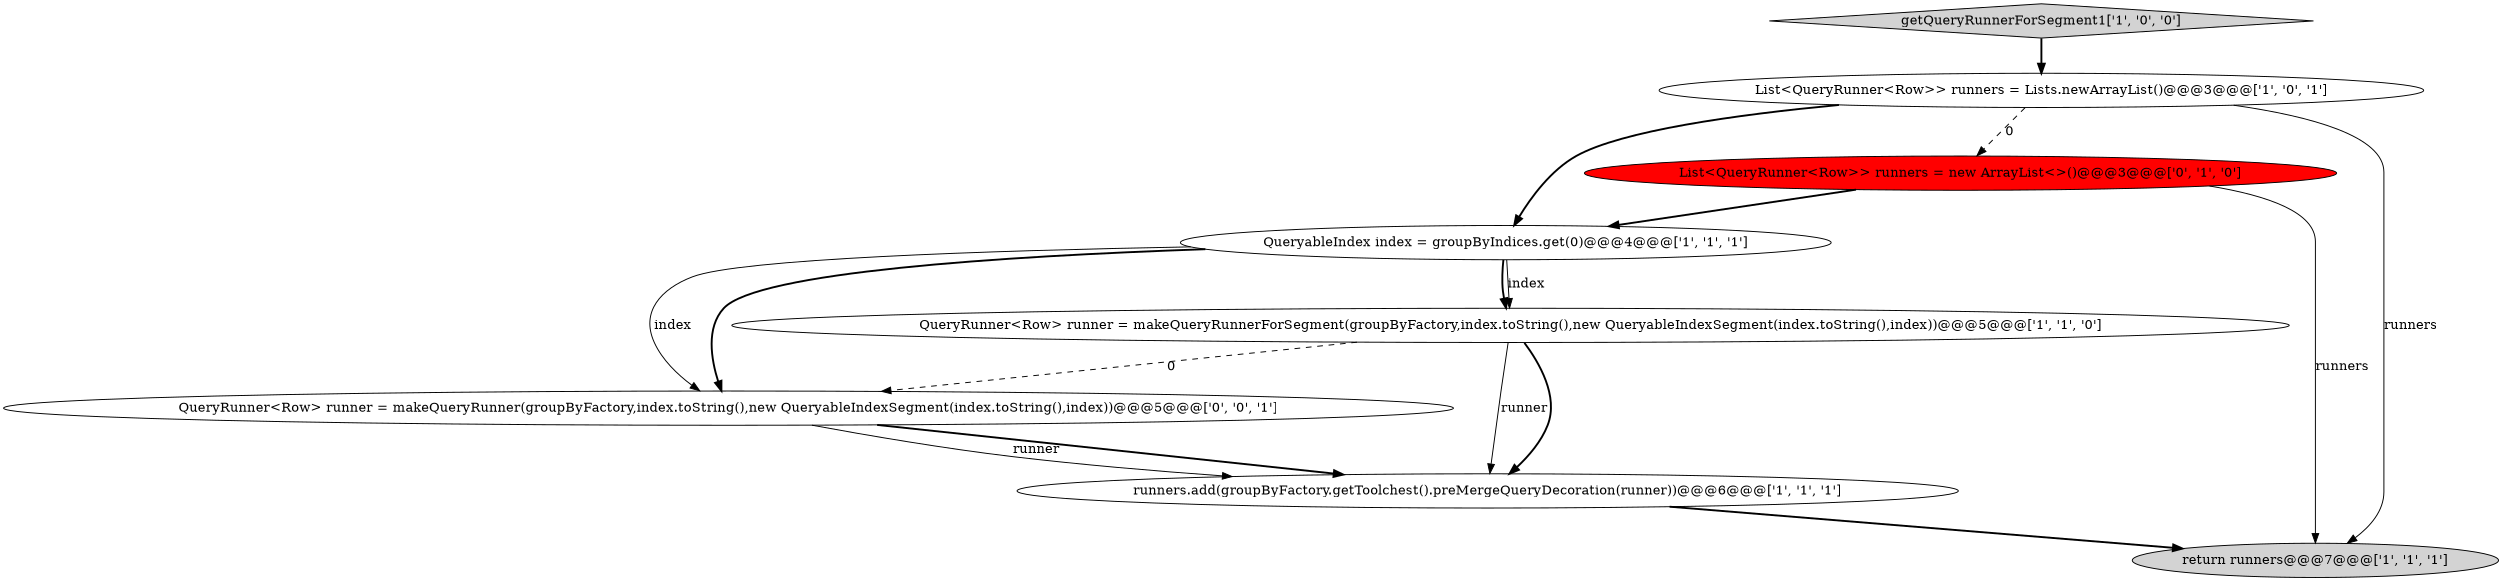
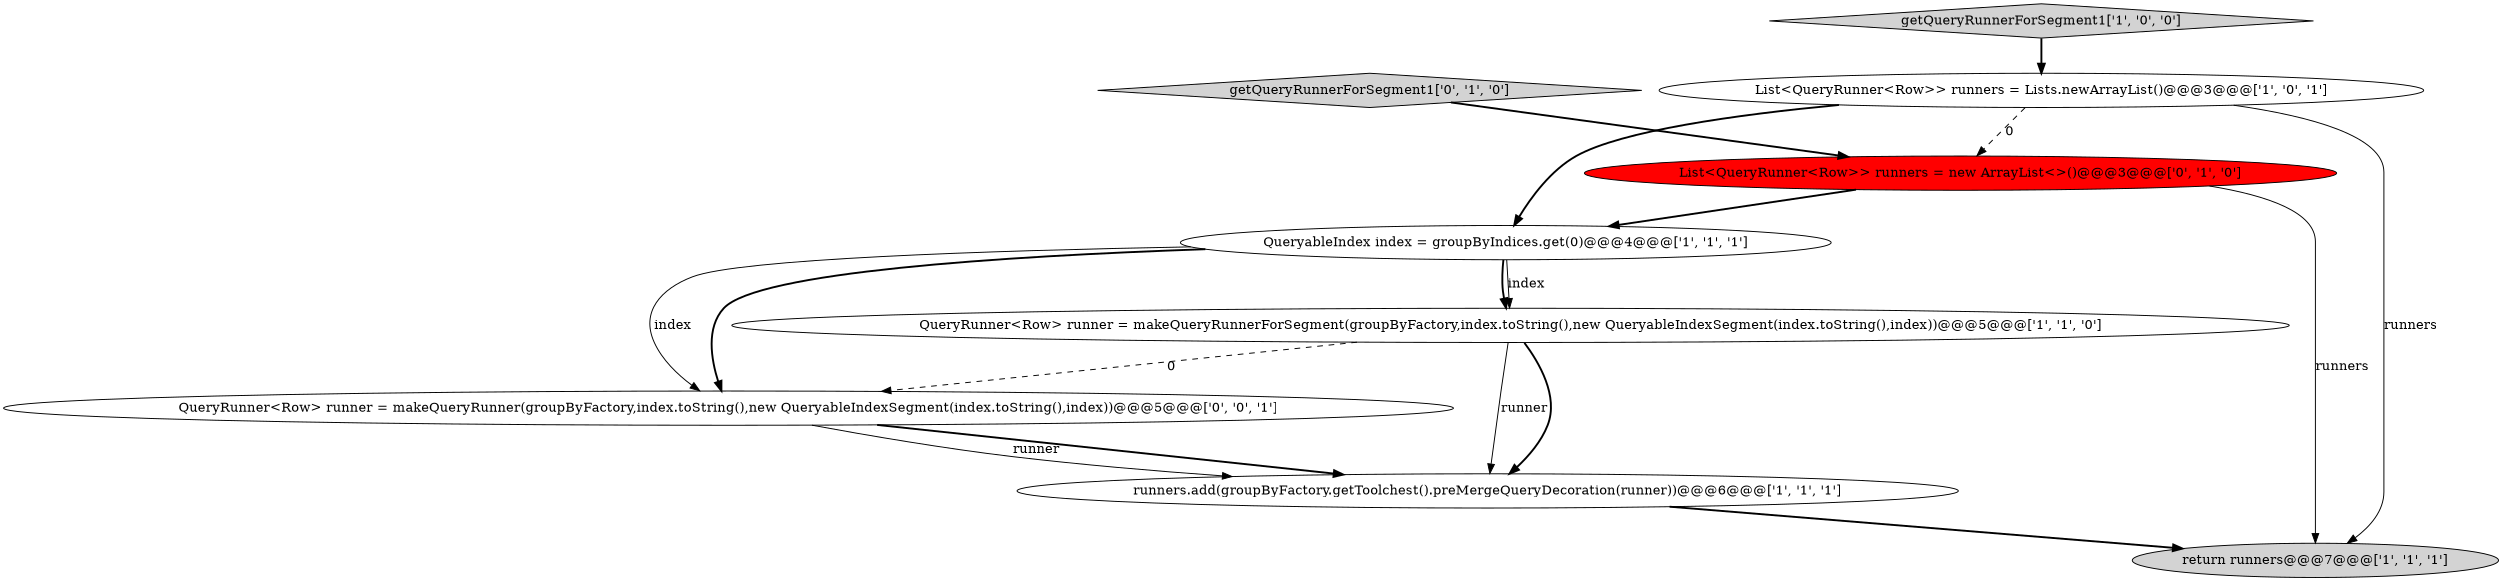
none -> (1370, 90)
